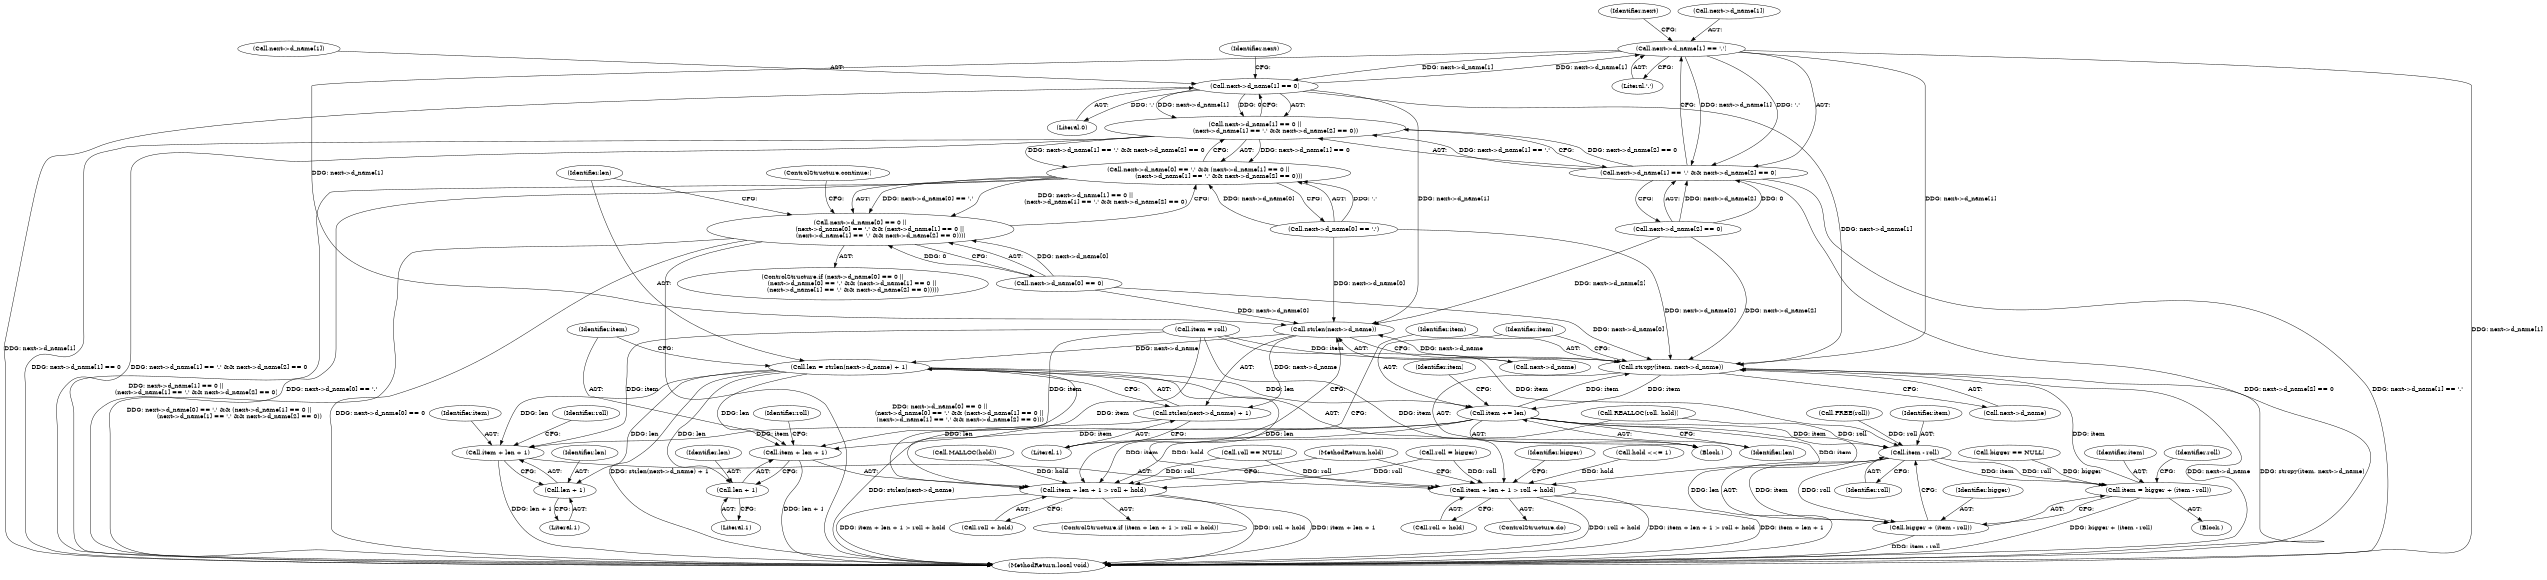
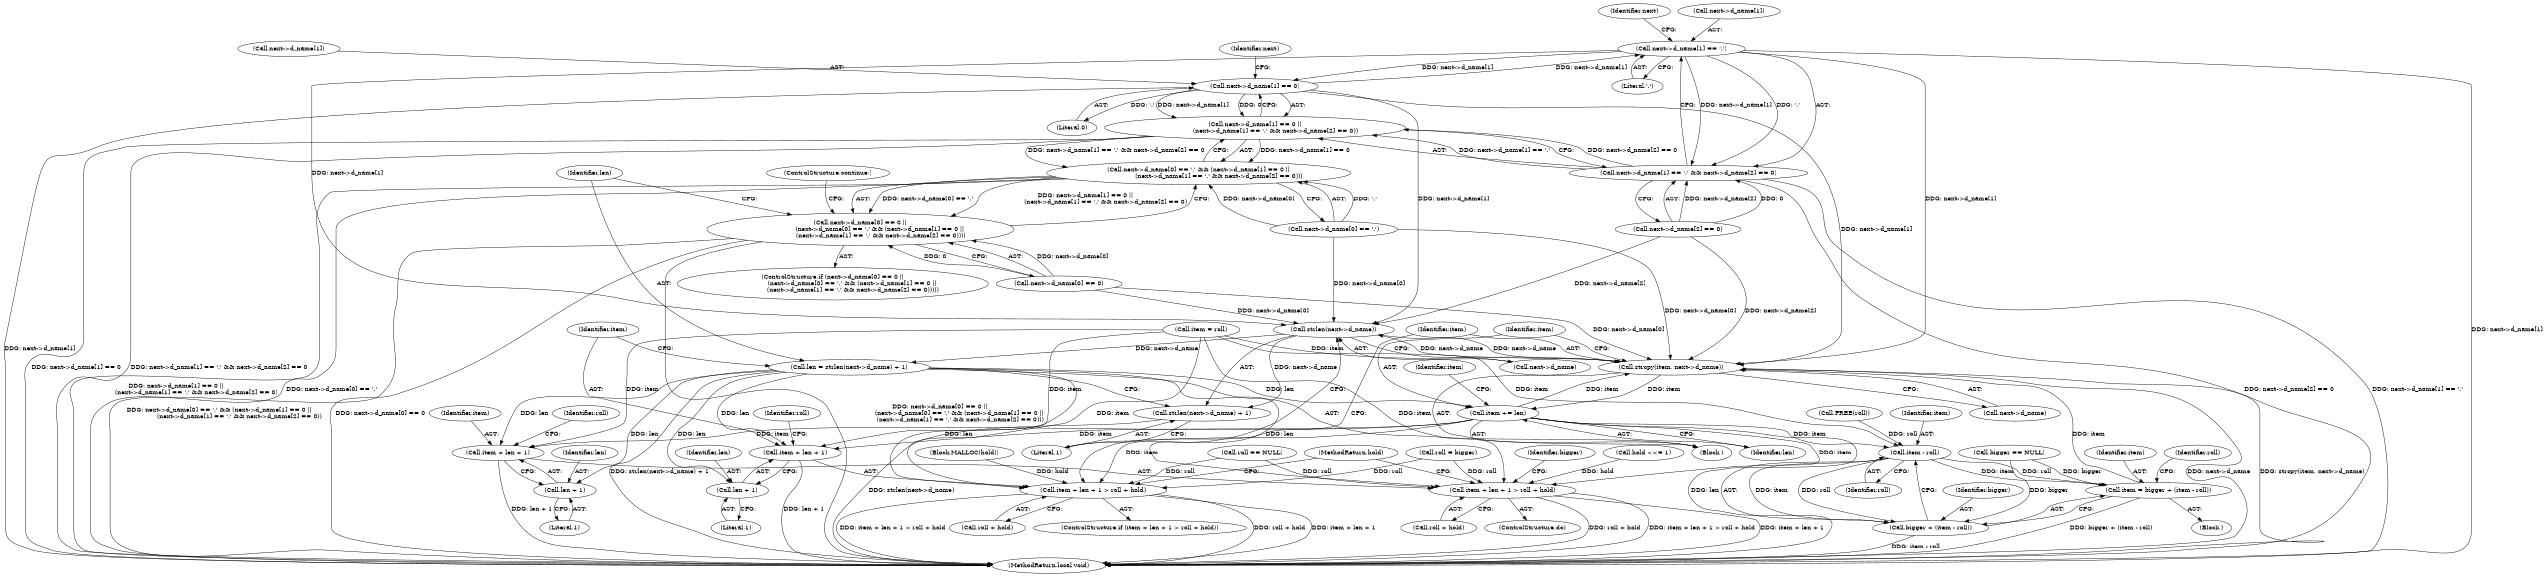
none -> (1495, 352)
(1059, 374) -> none
(1638, 413) -> none
(965, 453) -> (965, 453)
none -> (2021, 504)
